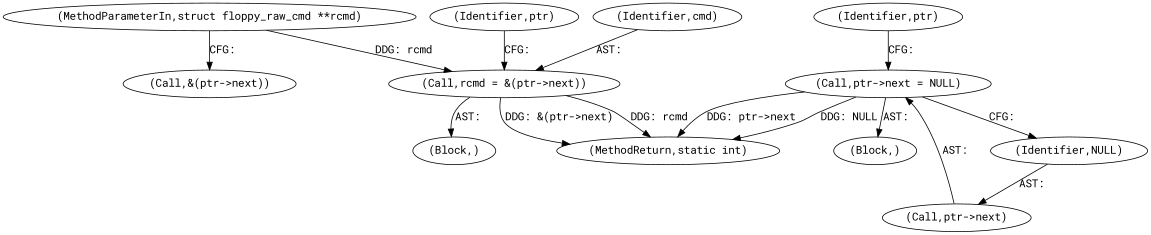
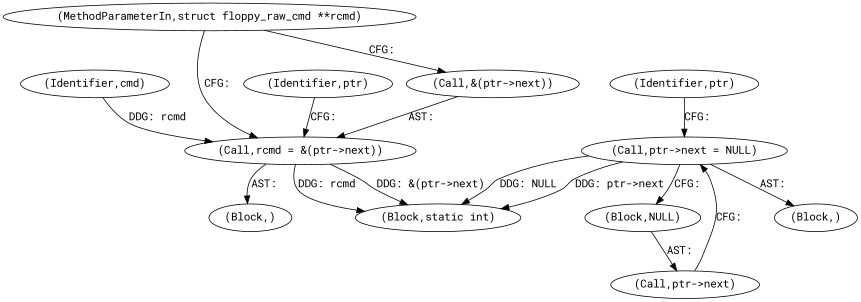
(404, 50) -> (220, 84)
(612, 50) -> (158, 117)
none -> (401, 116)
(668, 151) -> (438, 218)
(958, 151) -> (732, 218)
(1069, 151) -> (643, 218)
